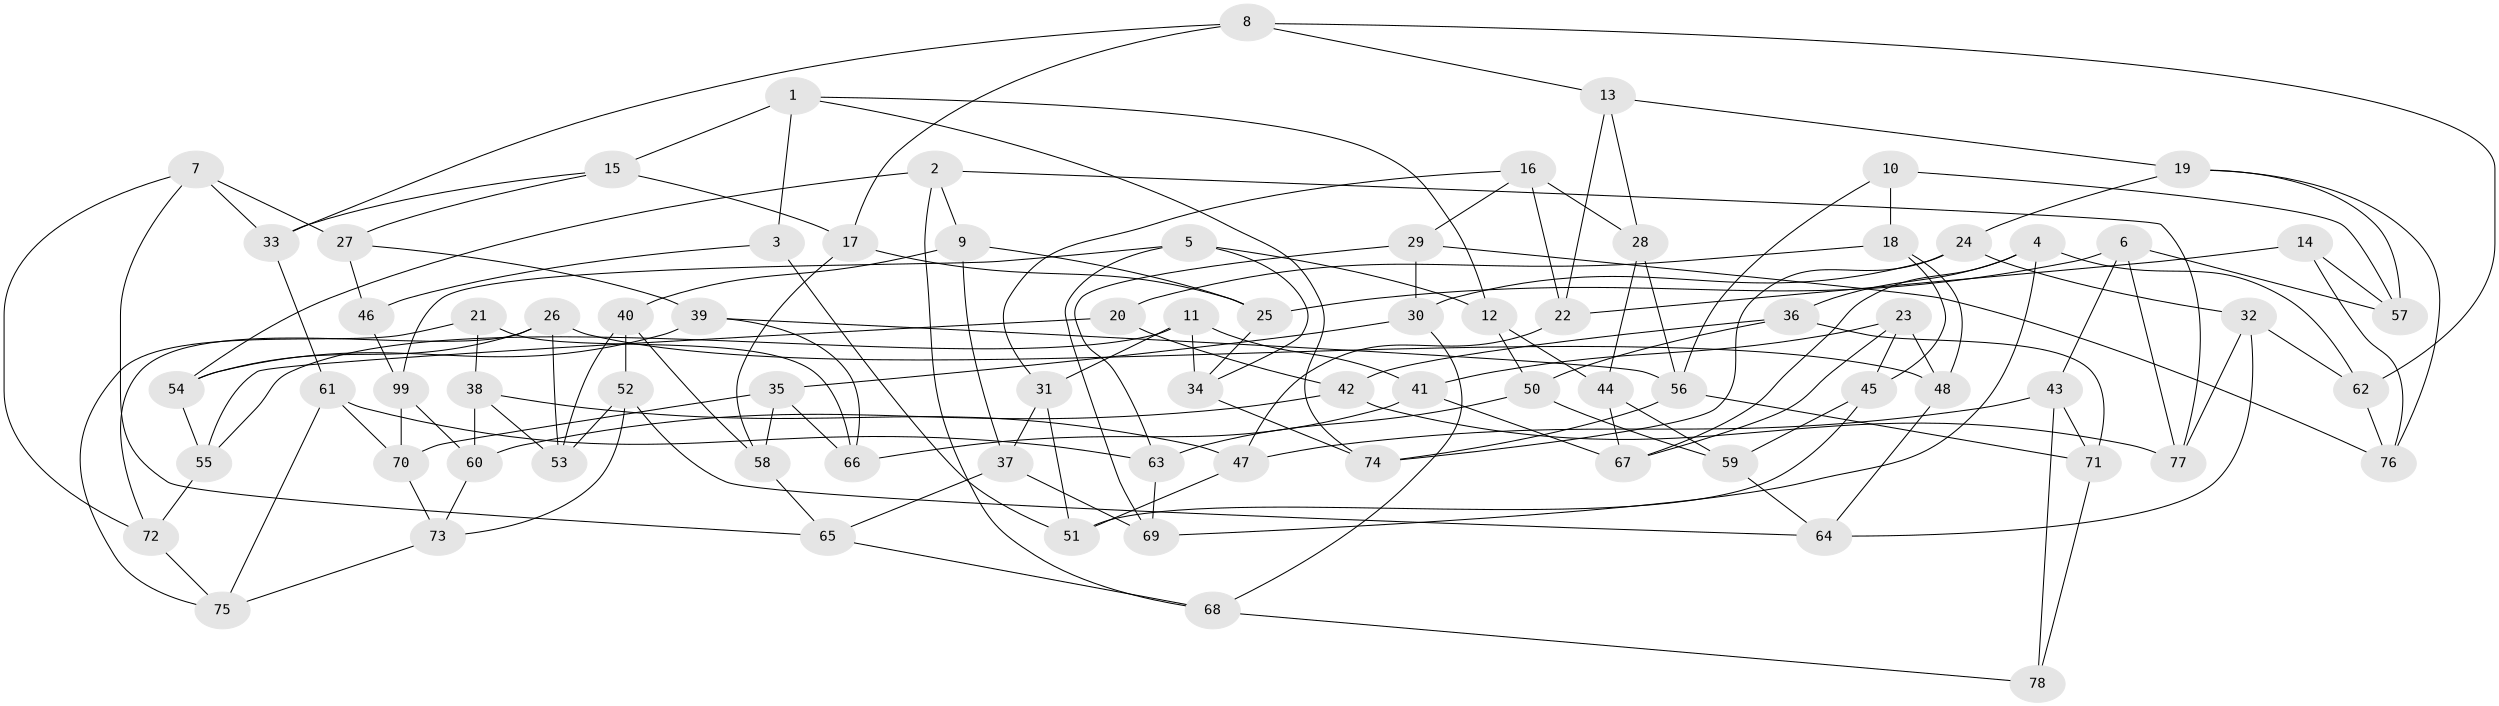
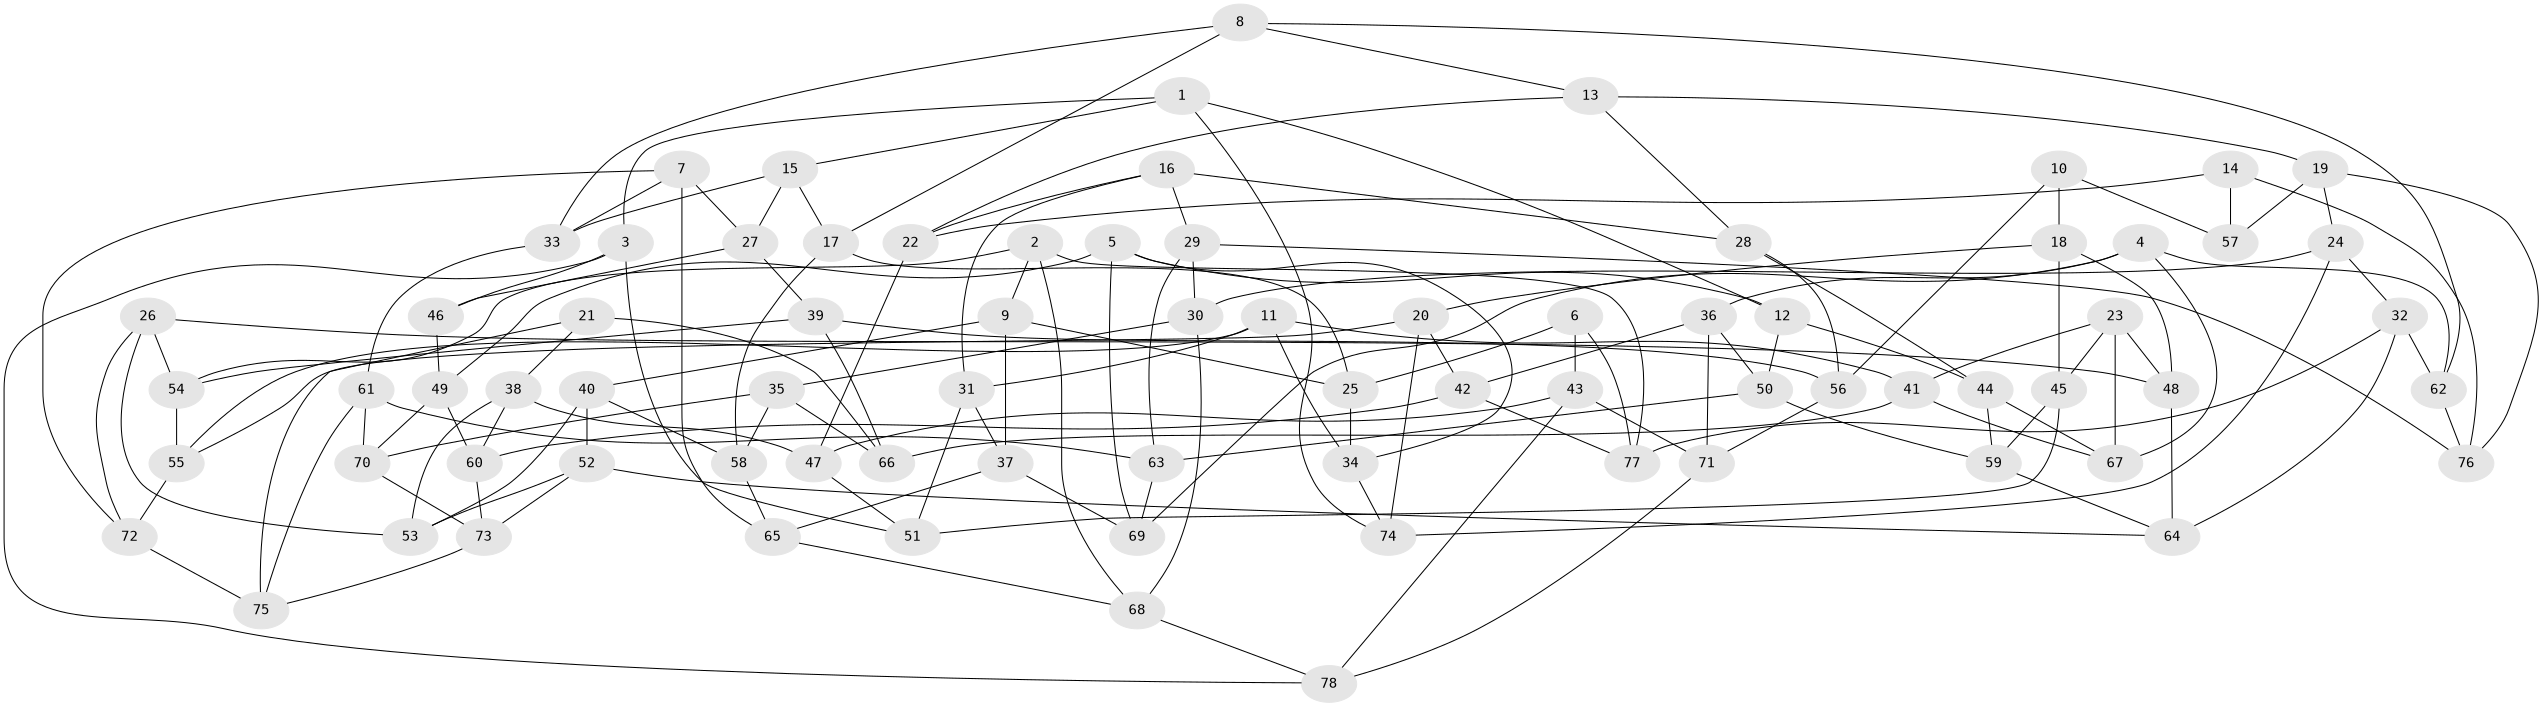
(2268, 281) -> none
(401, 390) -> (440, 390)
(1518, 440) -> (1405, 427)
none -> (229, 630)
